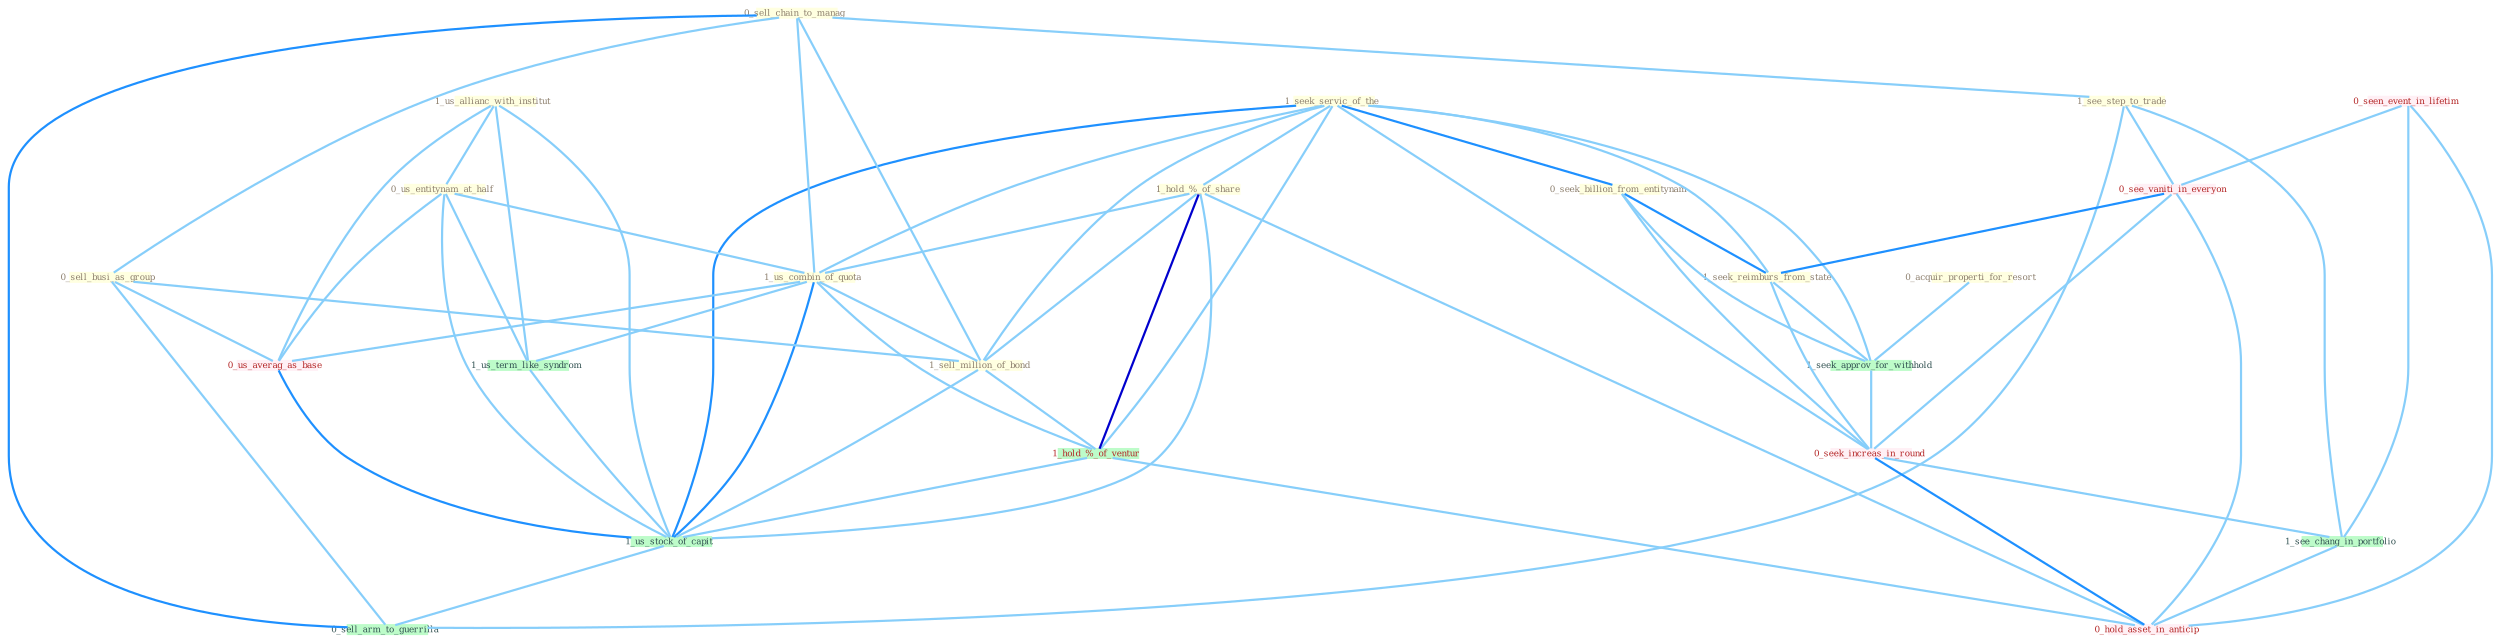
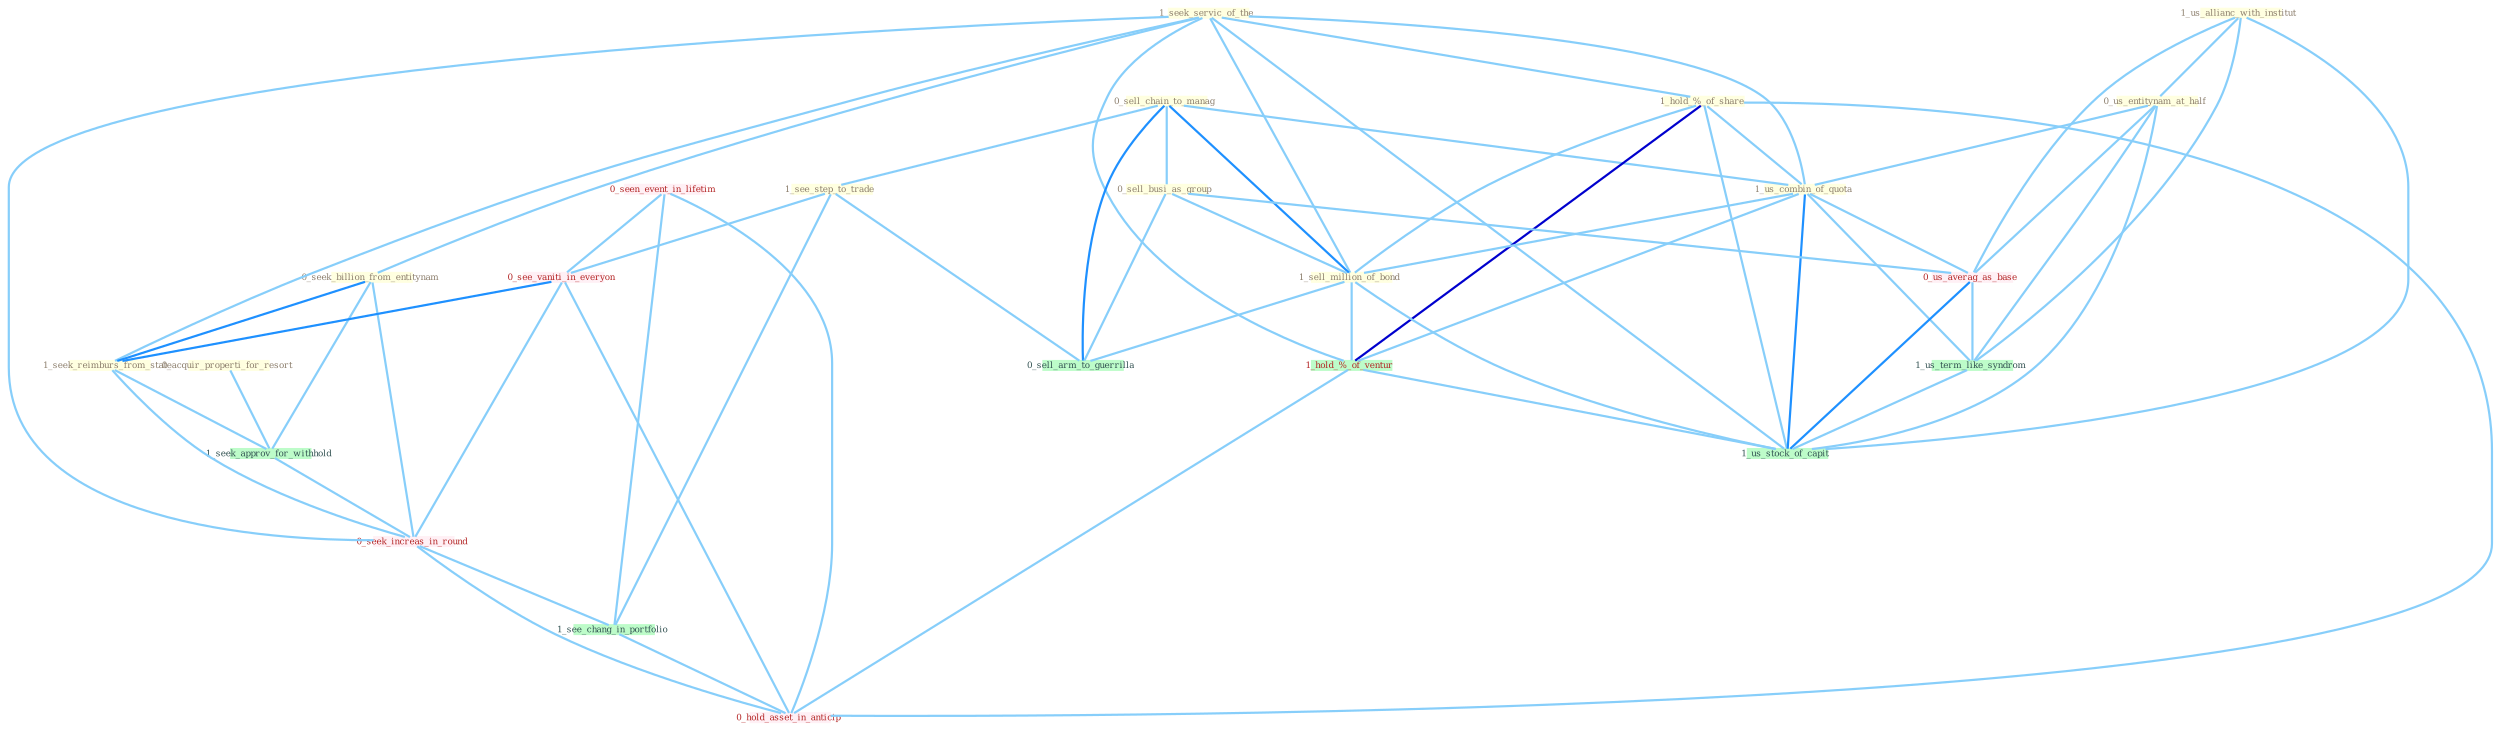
(1477, 145) -> (680, 161)
(853, 174) -> (1541, 266)
(1690, 175) -> none
(889, 189) -> (1255, 185)
none -> (1972, 321)
(2010, 541) -> (590, 650)
(530, 586) -> (1217, 321)
